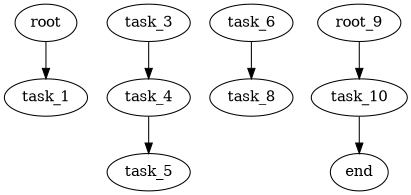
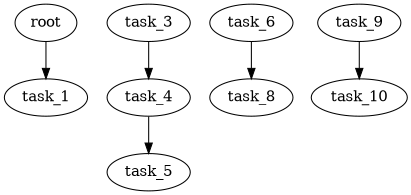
(359, 23) -> (359, 23)
(359, 172) -> none
